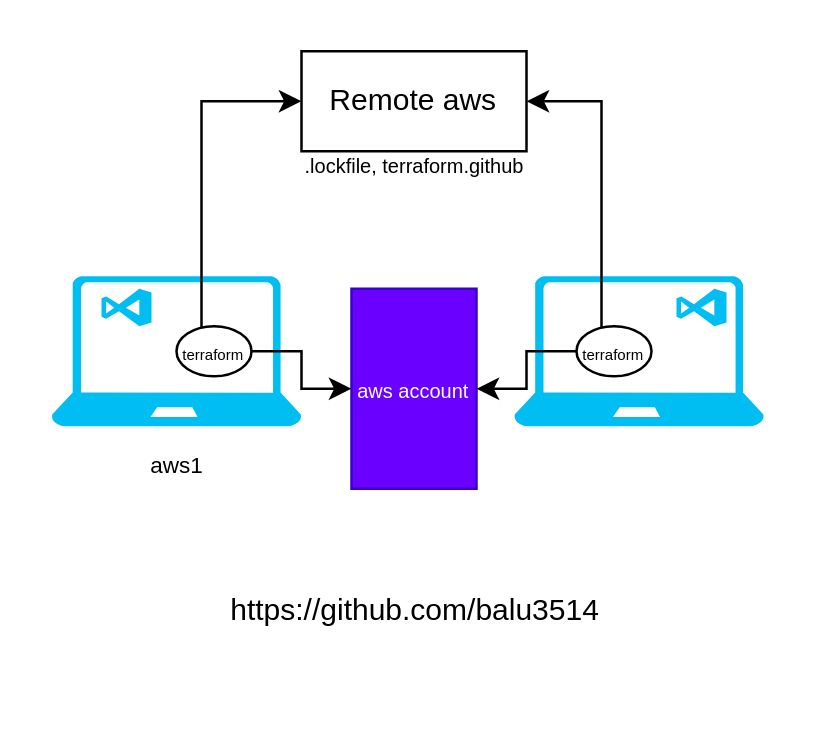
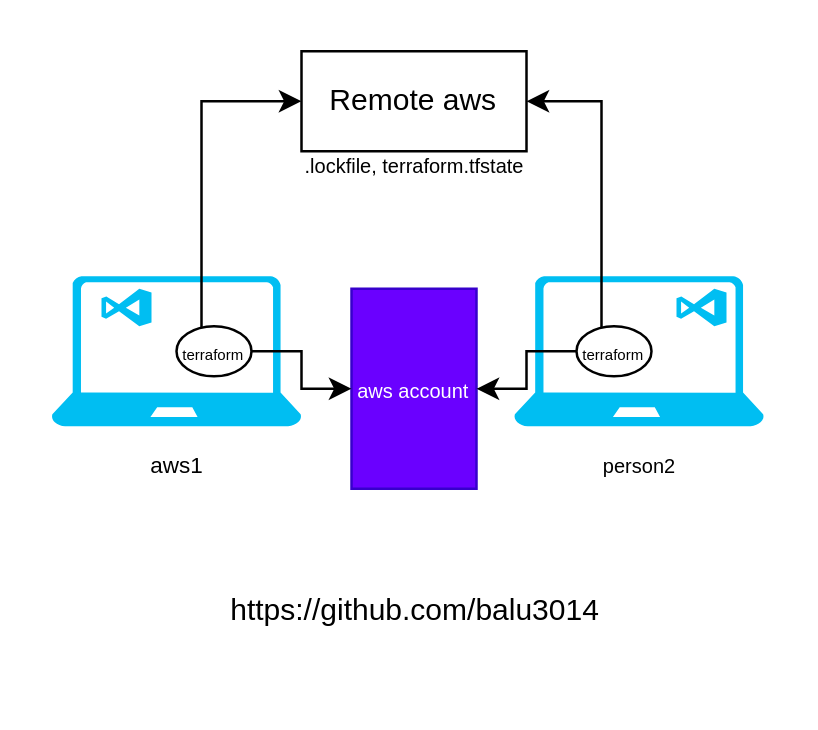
(415, 164) -> (415, 164)
none -> (639, 464)
(442, 612) -> (442, 612)
